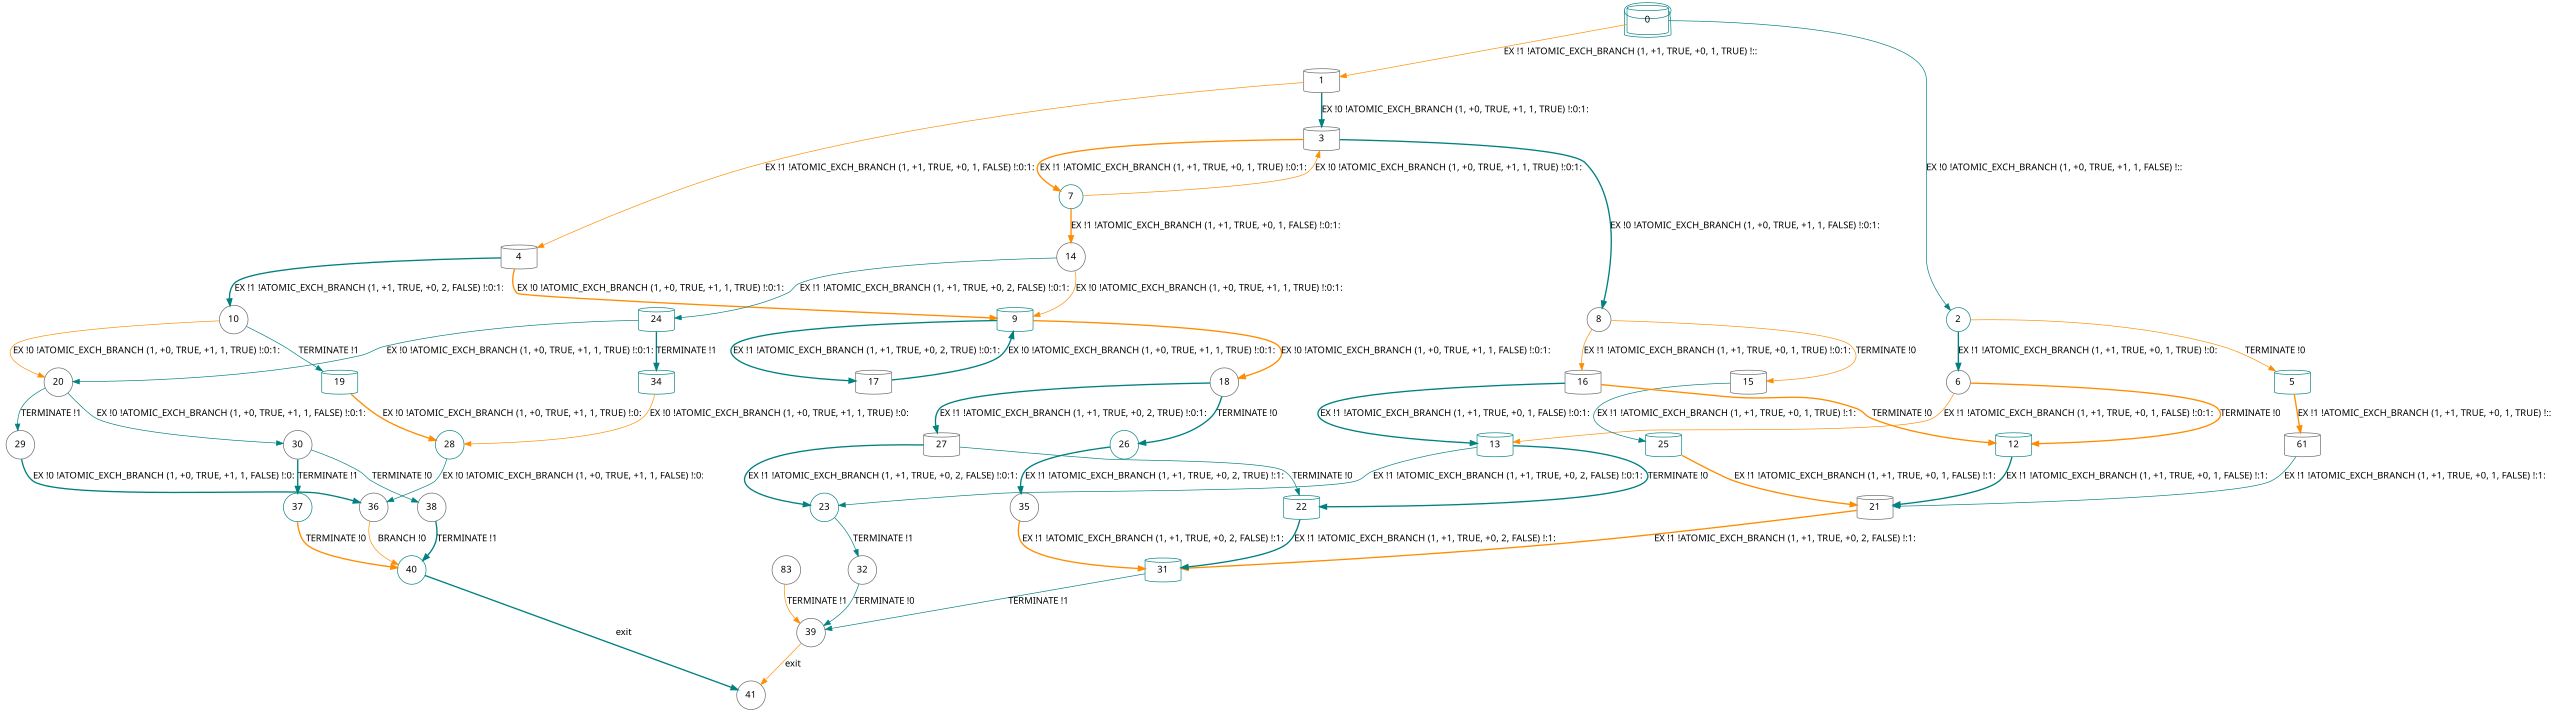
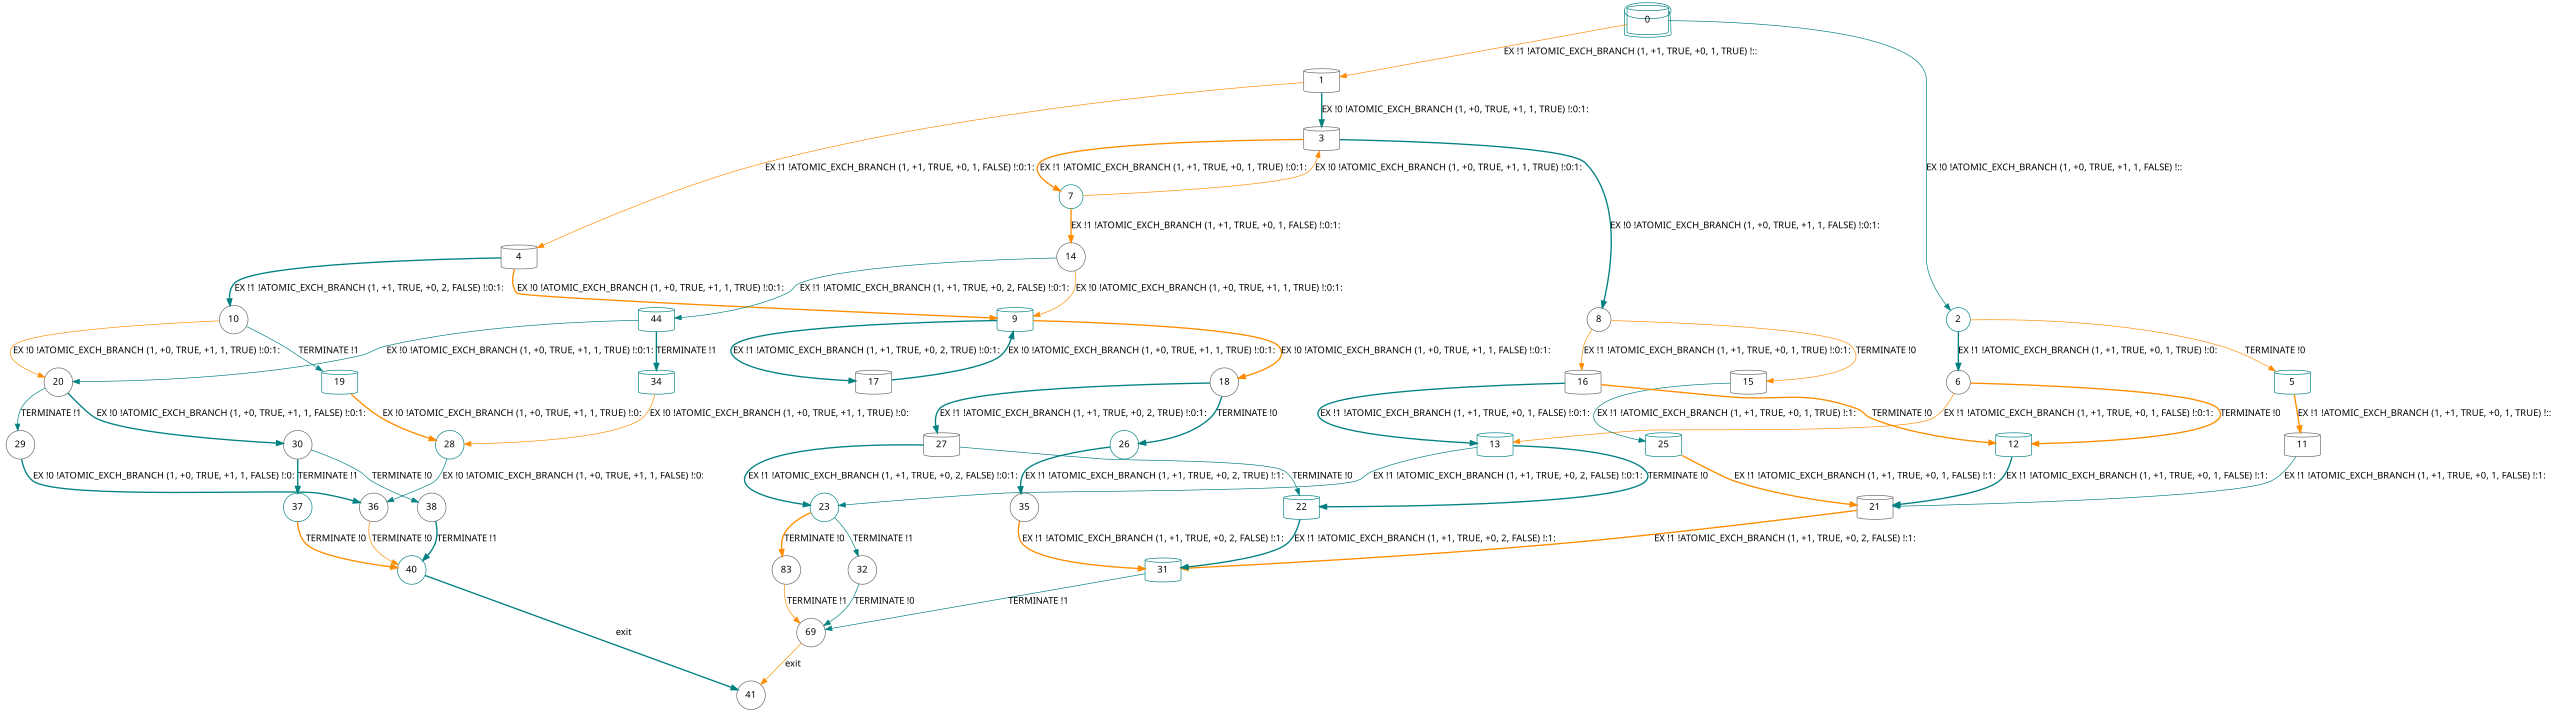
(656, 320) -> (656, 320)
(167, 434) -> (167, 434)
(2302, 445) -> (2302, 445)
none -> (790, 526)
(402, 539) -> (402, 539)
(811, 633) -> (811, 633)
